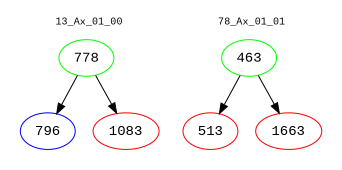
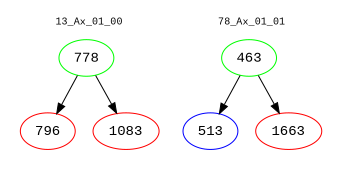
(48, 131) -> (48, 131)
(210, 131) -> (210, 131)
